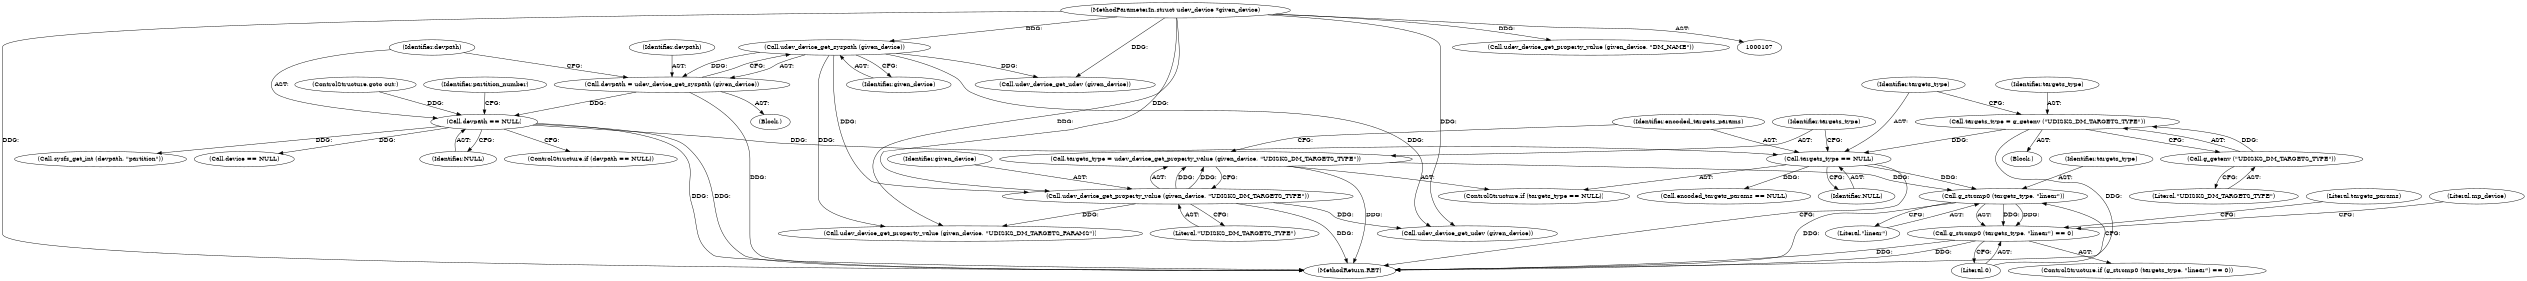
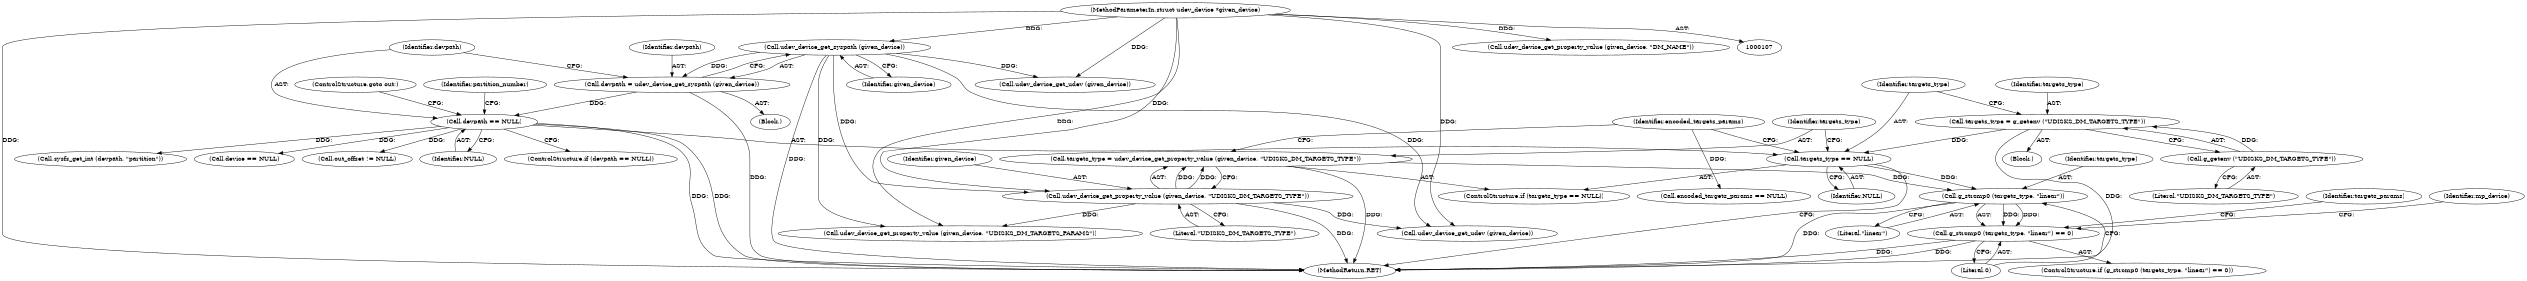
(437, 103) -> (437, 103)
(800, 141) -> (800, 141)
(1771, 141) -> (1771, 141)
none -> (357, 159)
(1779, 177) -> (1705, 157)
(2364, 196) -> (2364, 196)
(2477, 196) -> (2477, 196)
none -> (938, 259)
